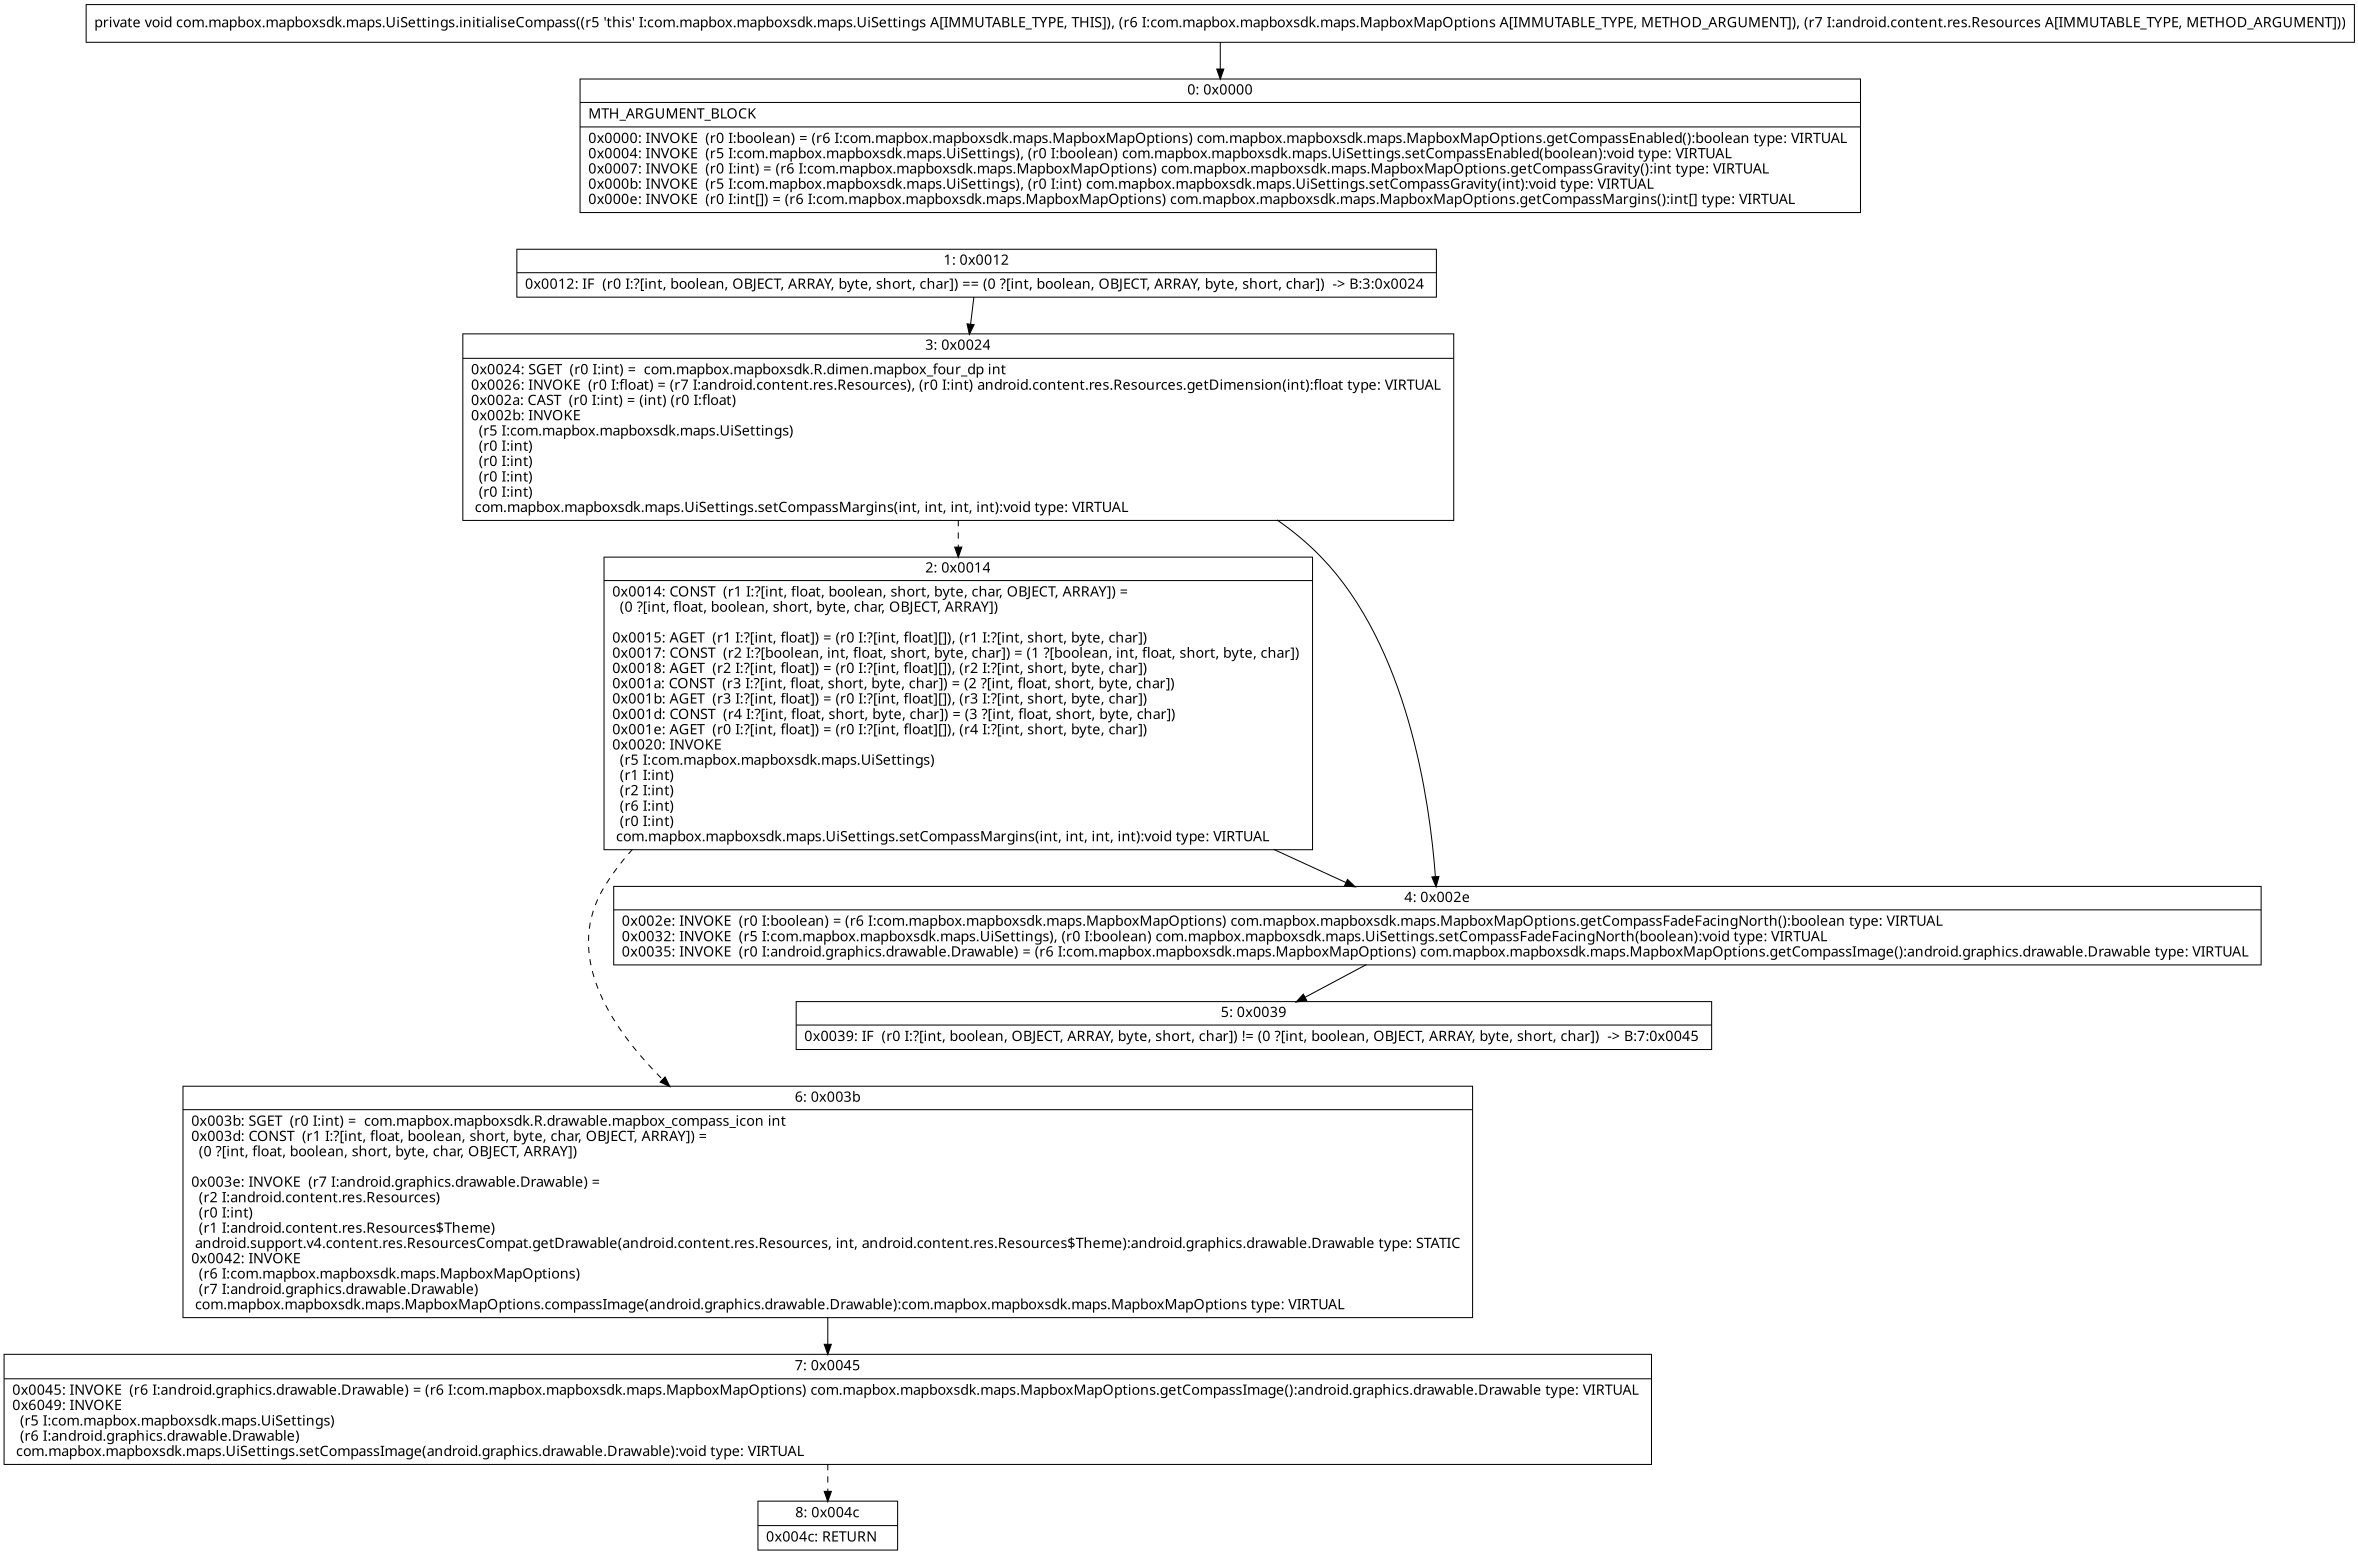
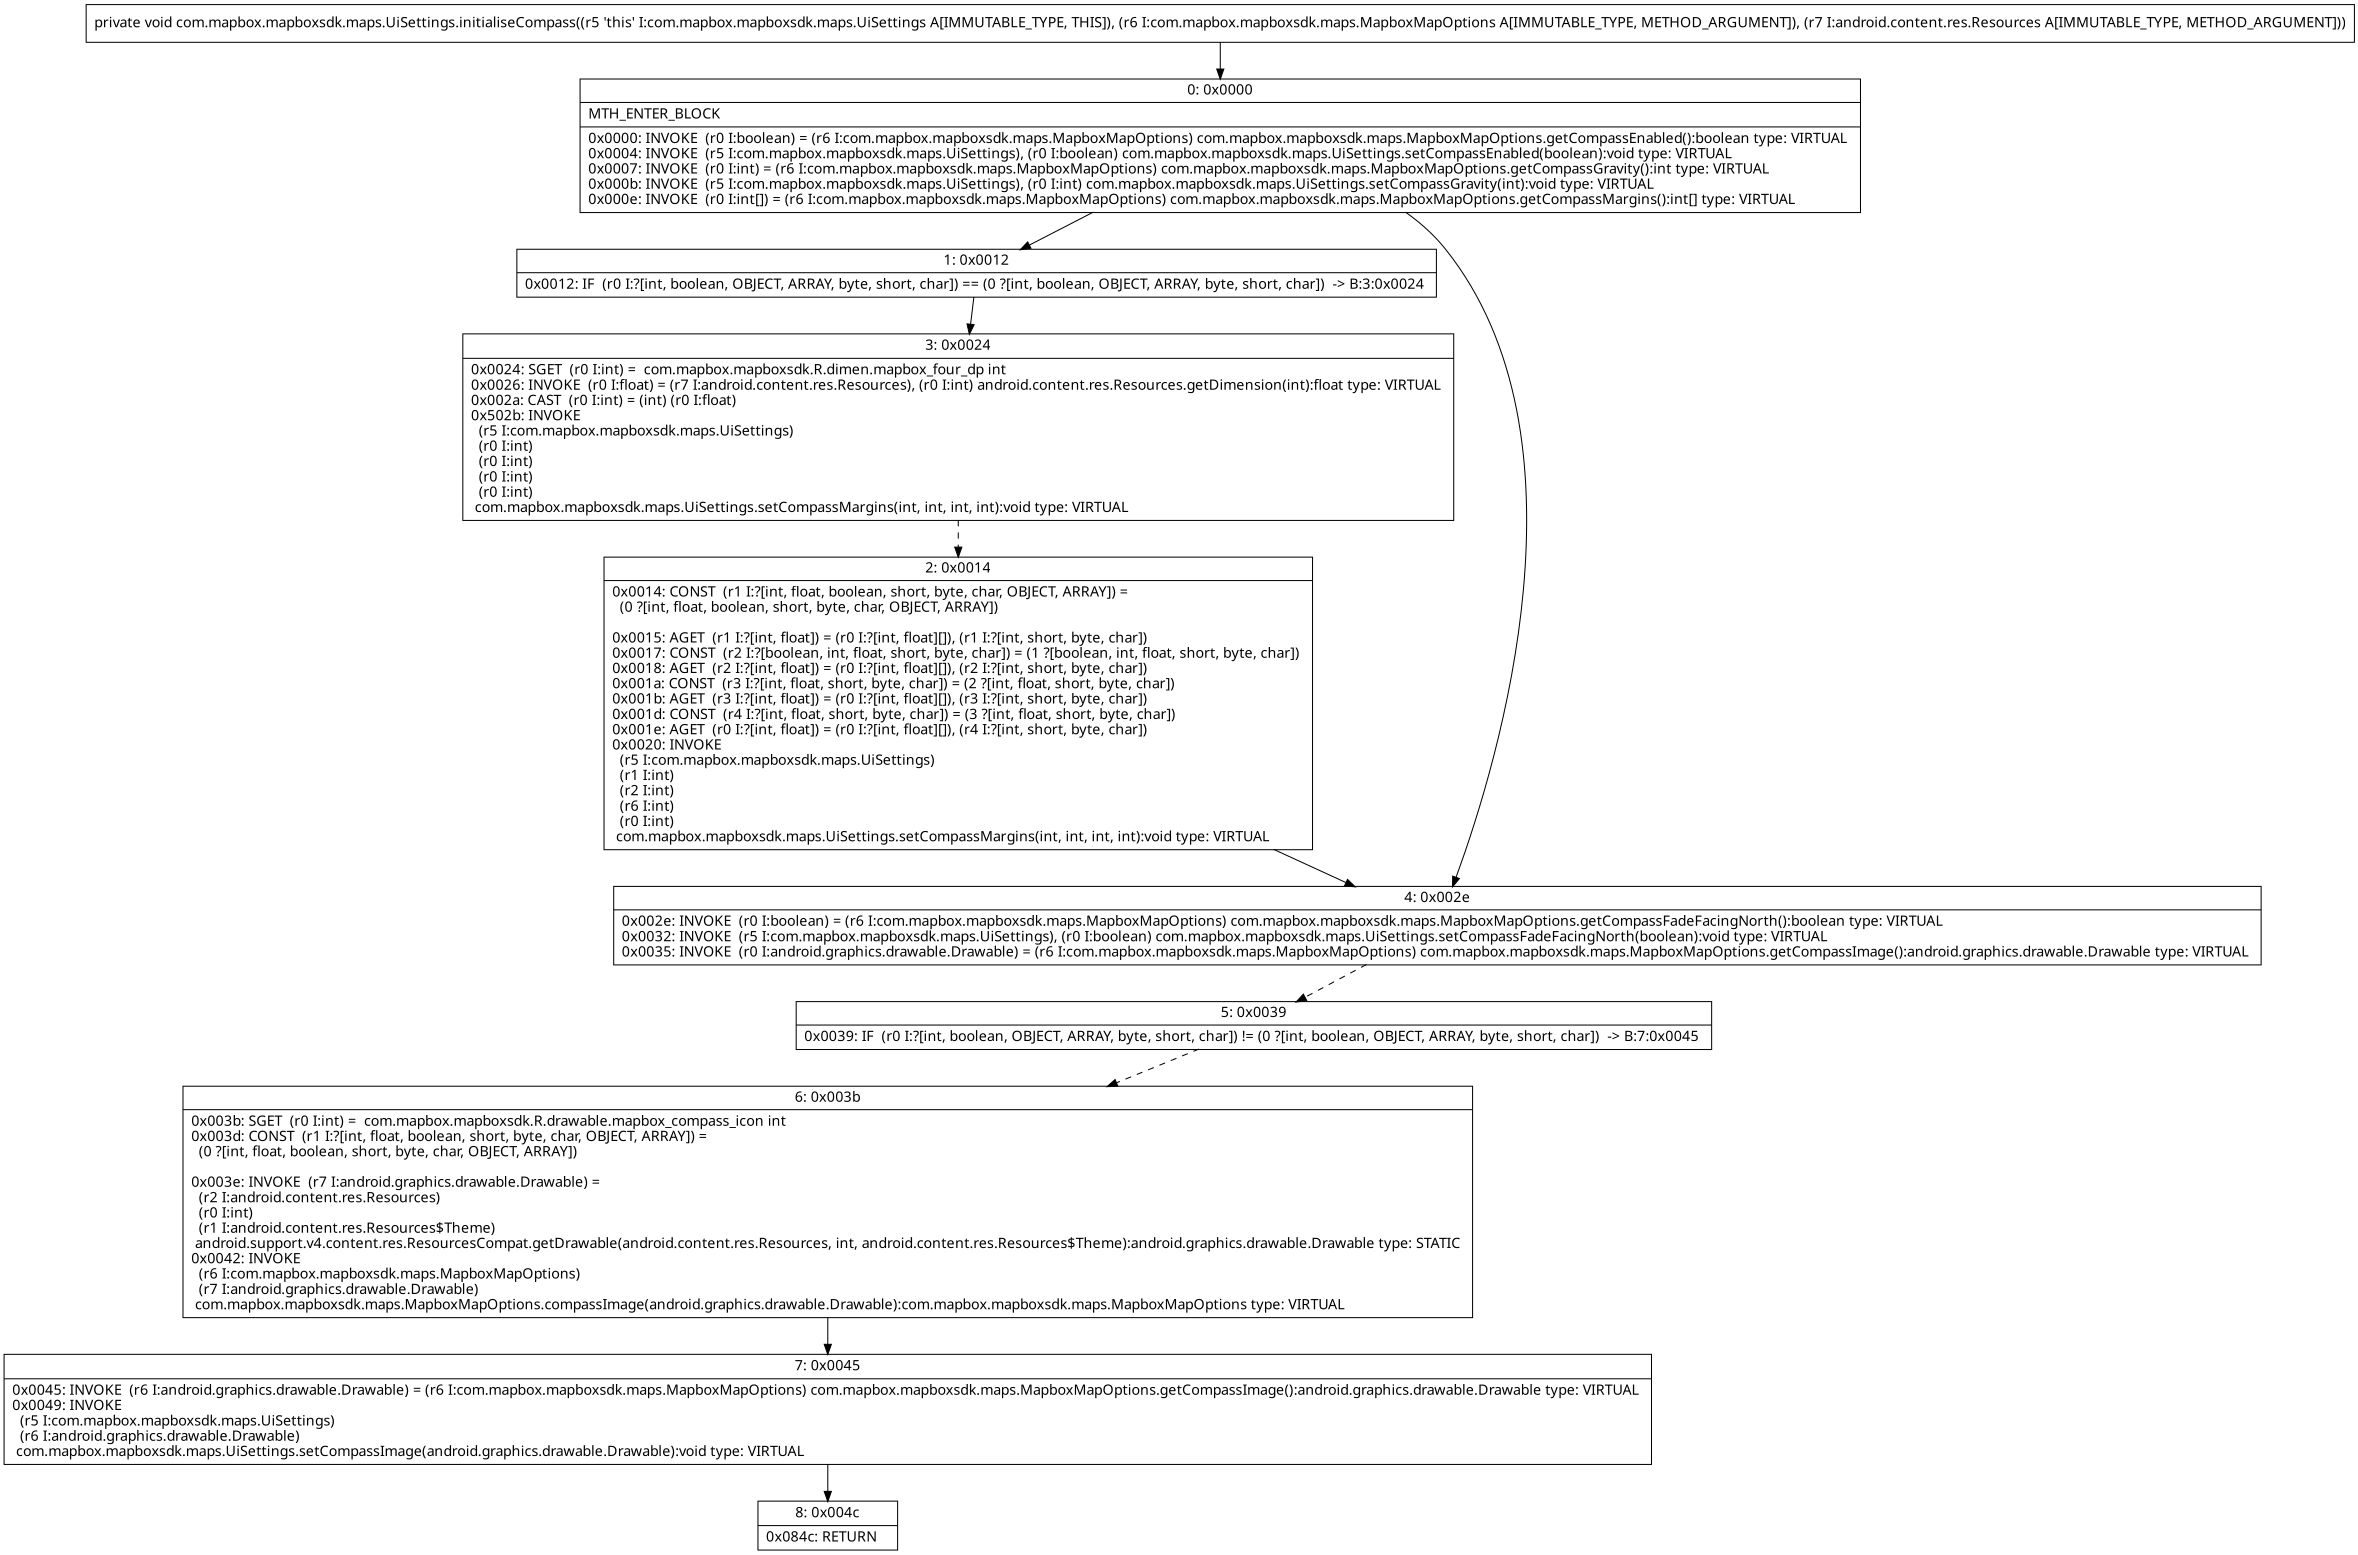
(673, 114) -> (654, 114)
none -> (1061, 229)
(530, 416) -> (530, 416)
(1395, 680) -> (1525, 532)
(592, 969) -> (1158, 1066)
(1336, 981) -> (1336, 981)
(71, 1406) -> (71, 1406)
(828, 1478) -> (828, 1478)
(828, 1537) -> (828, 1537)
